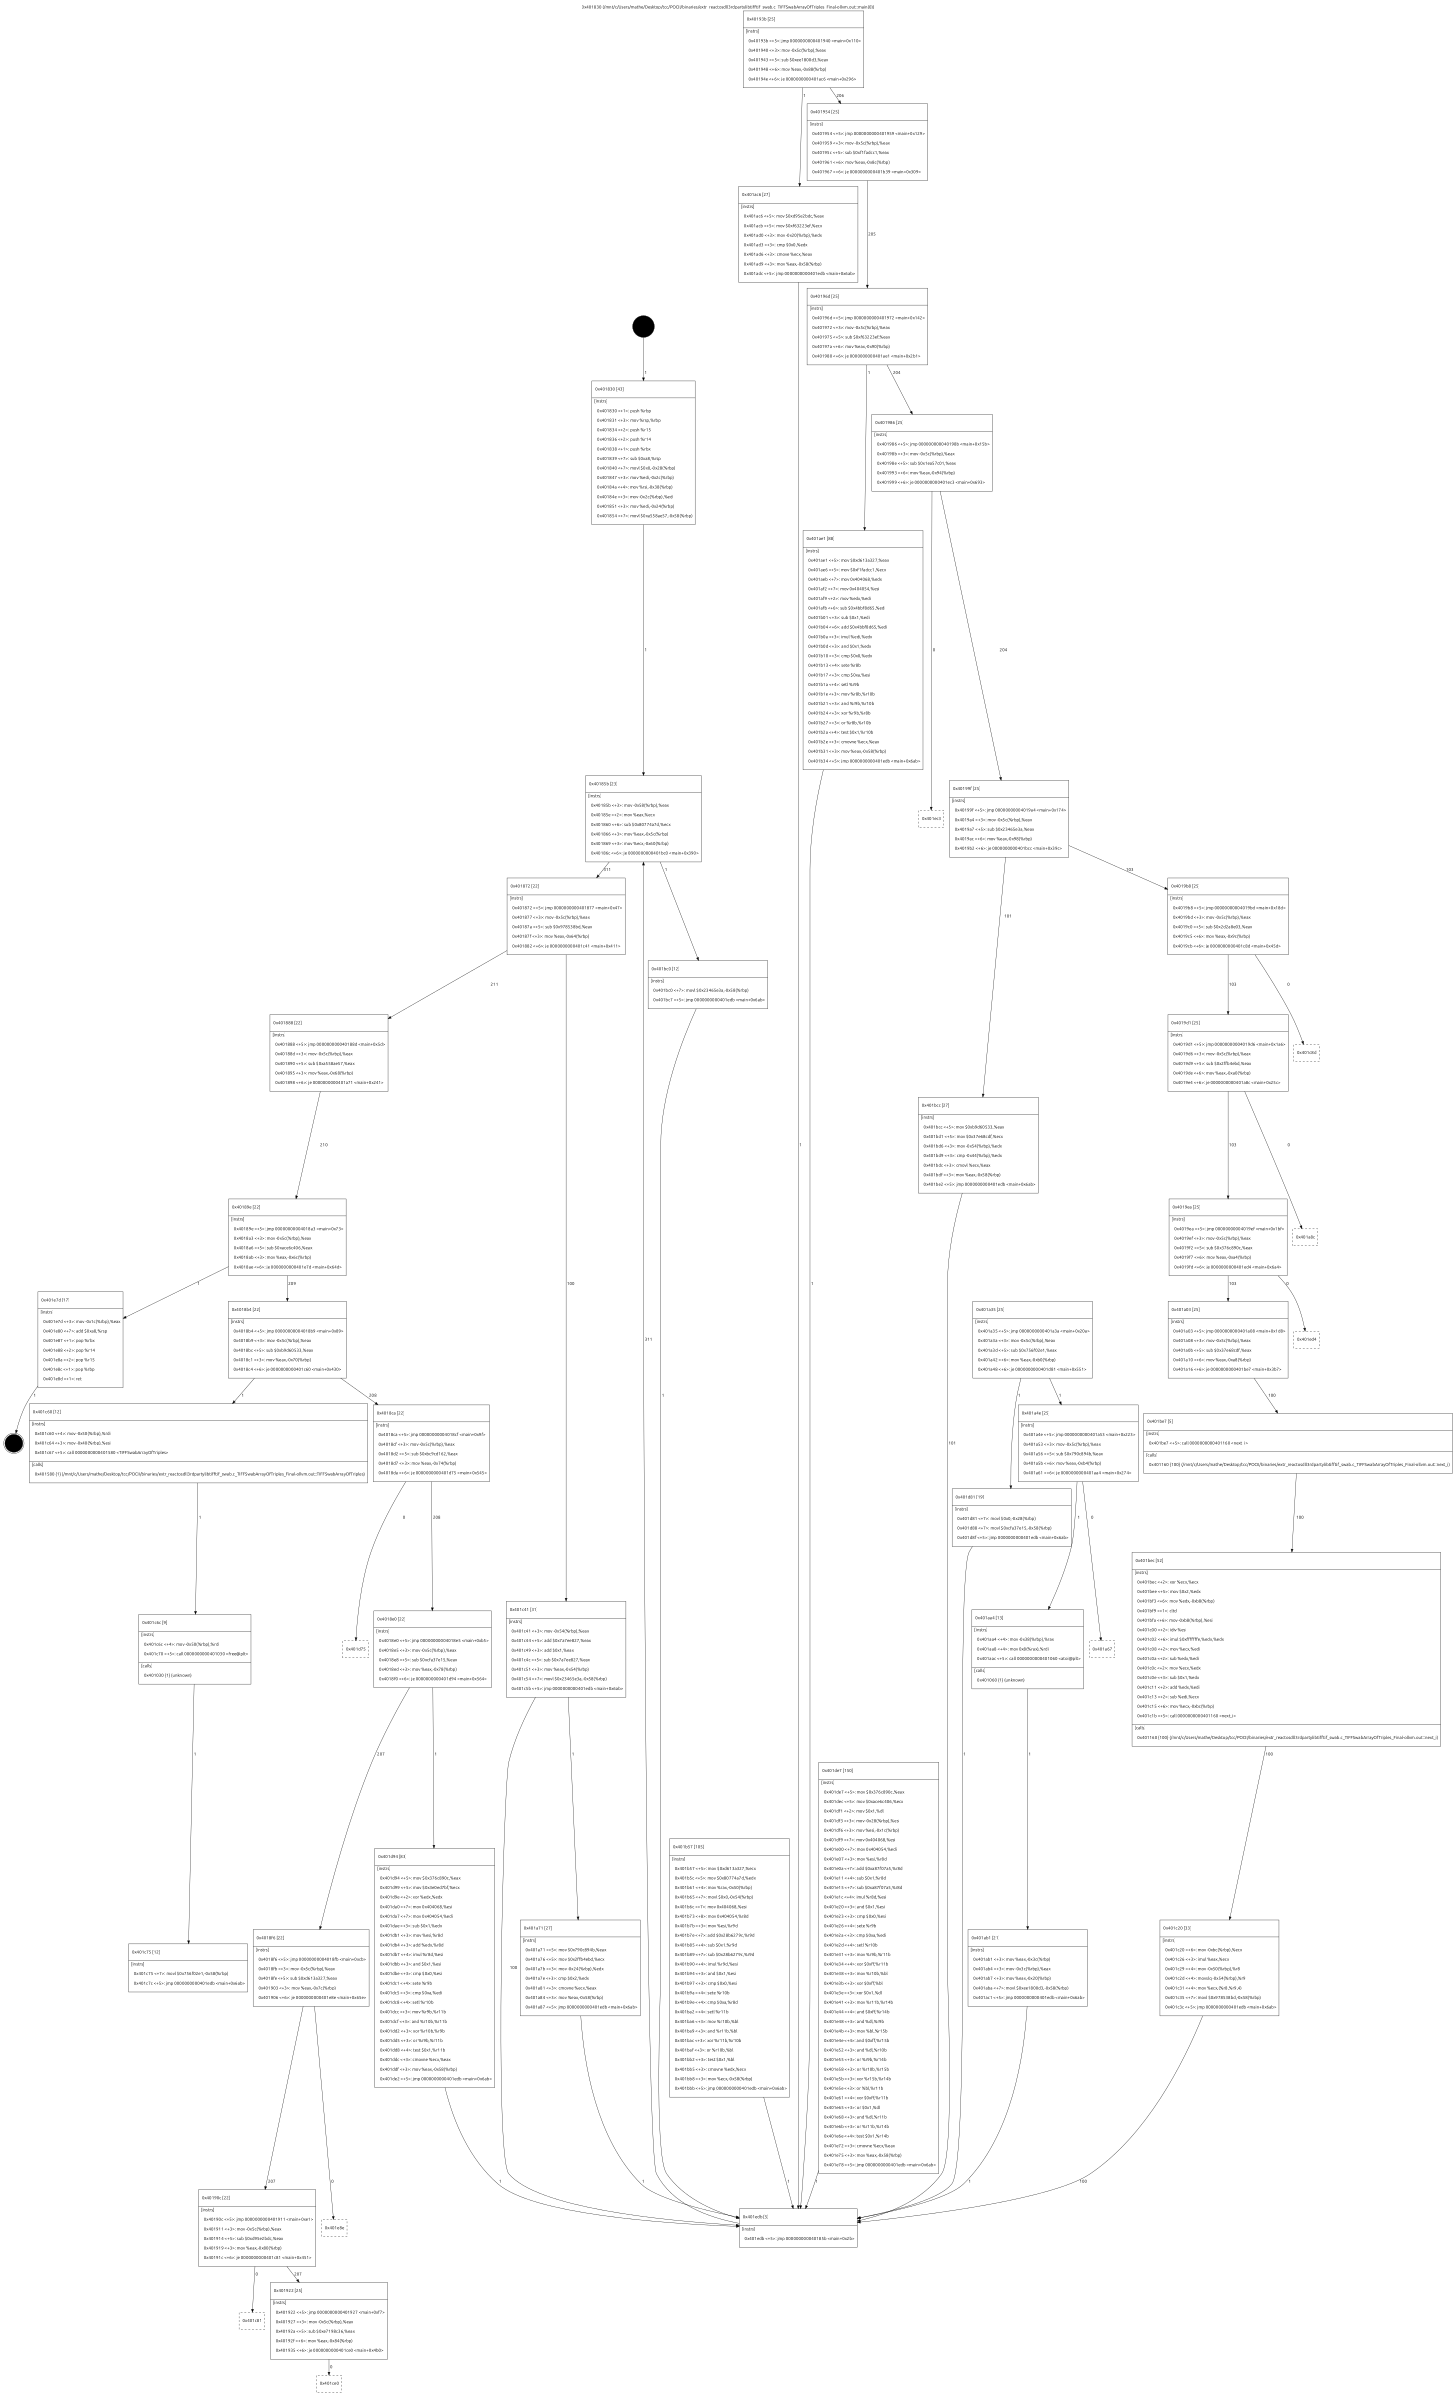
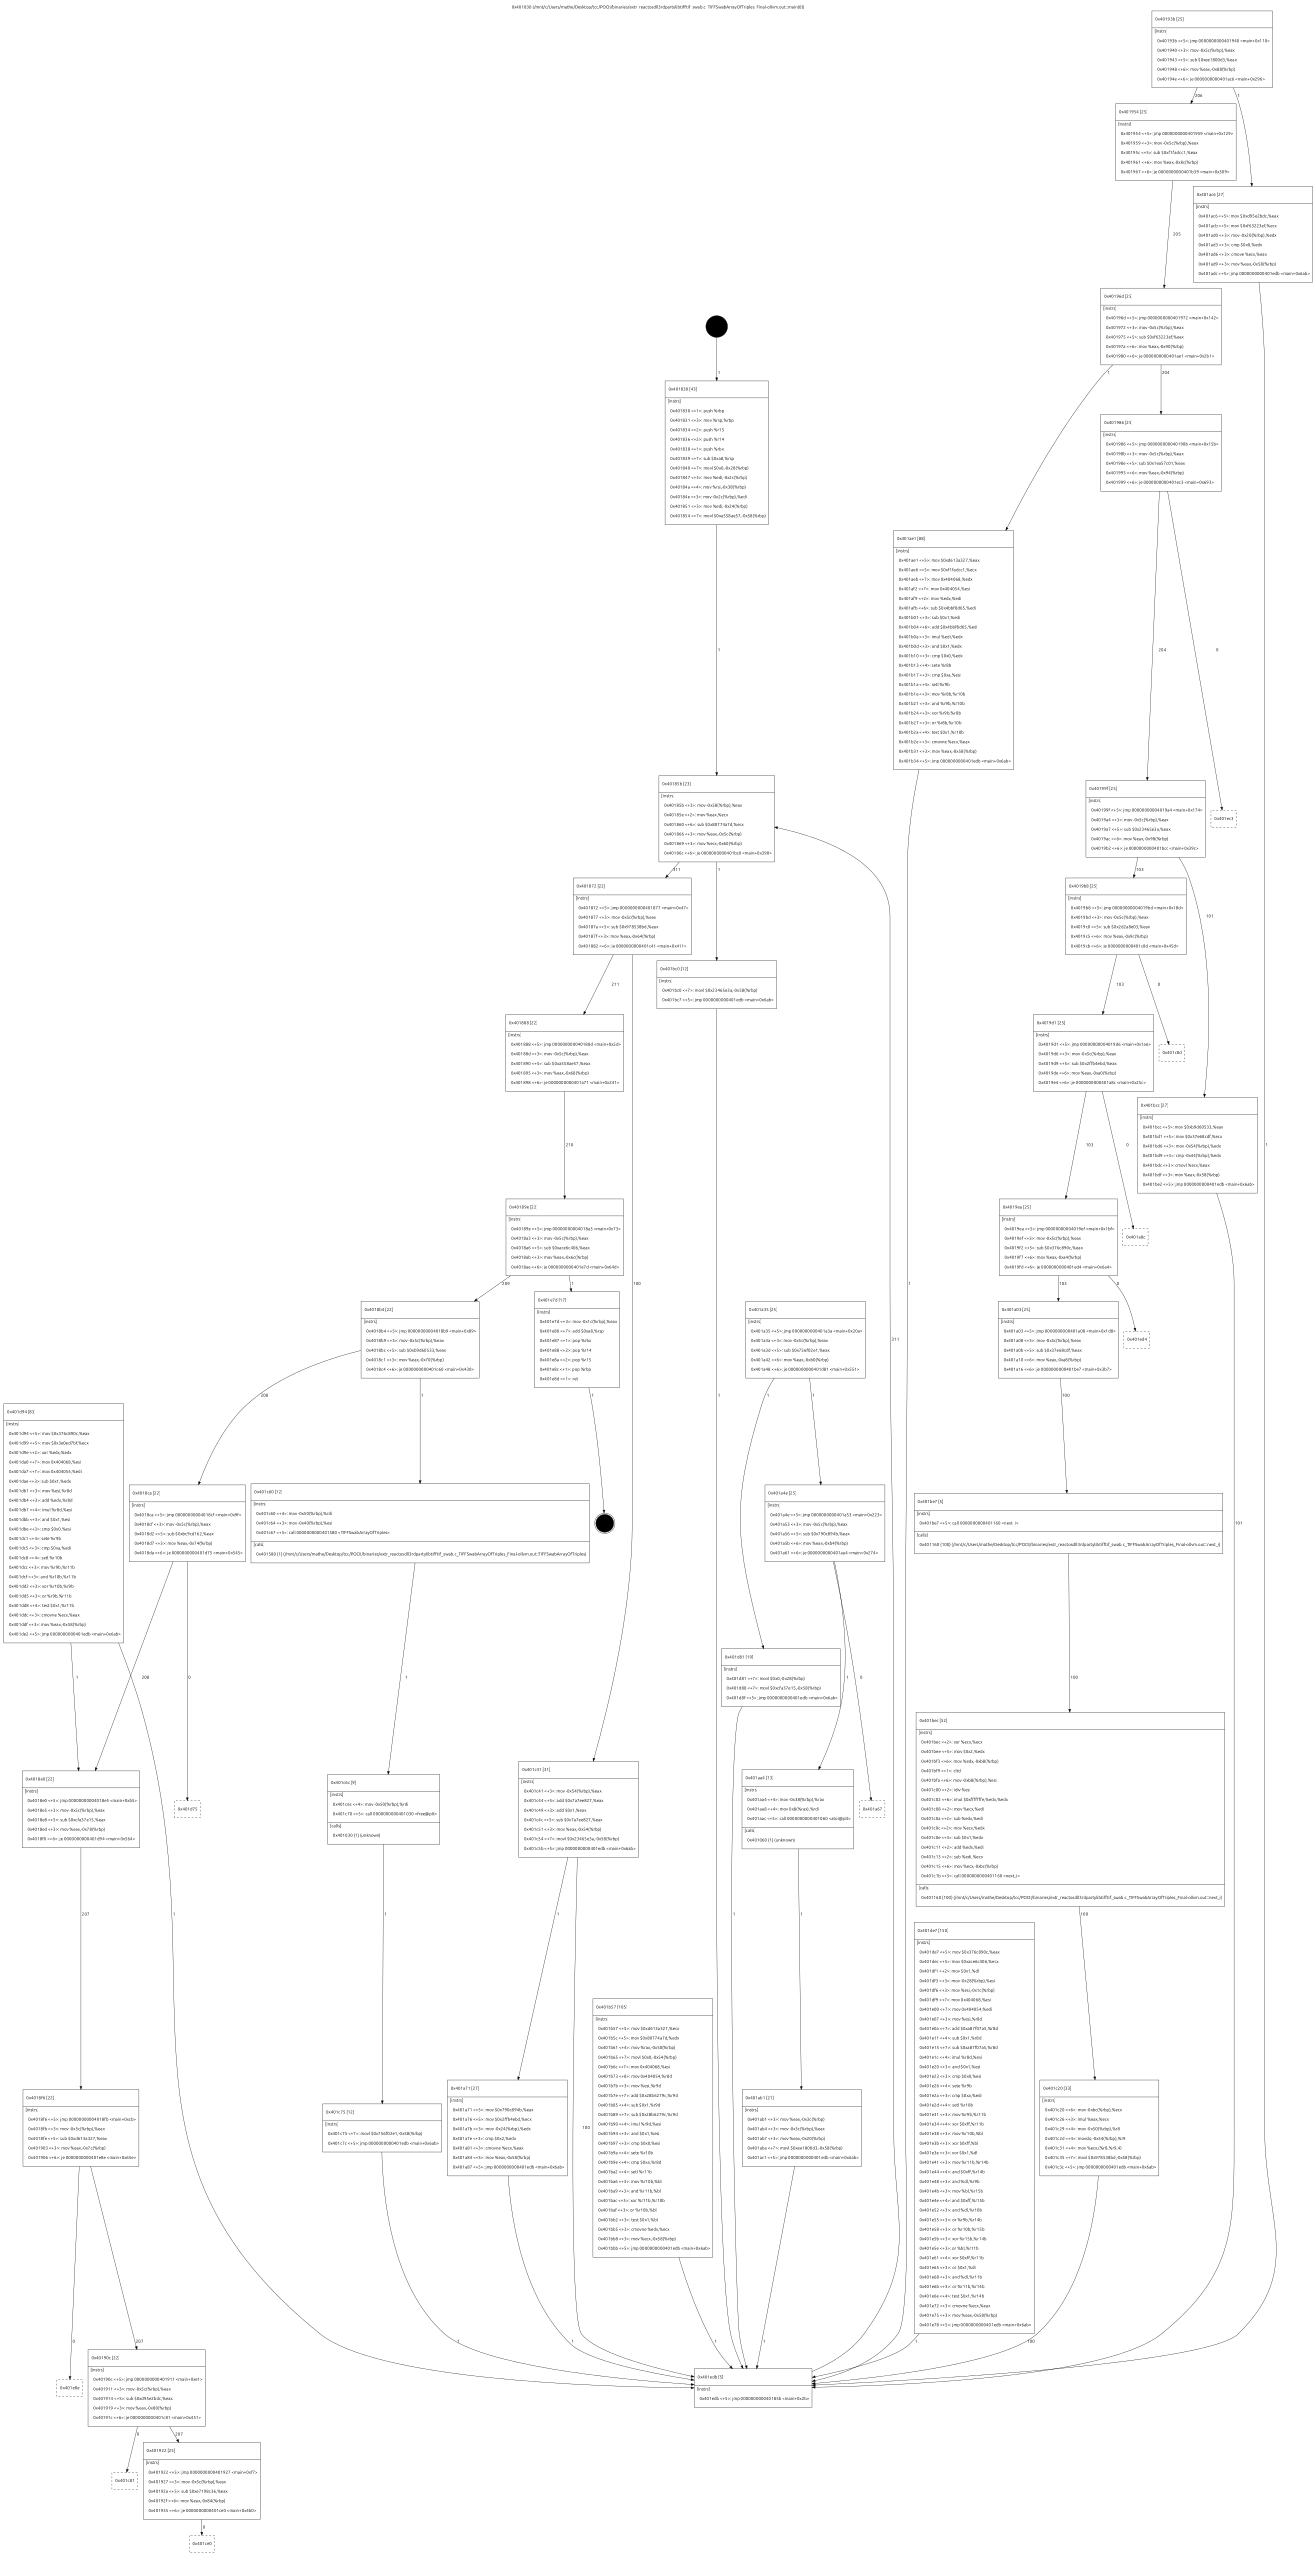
(433, 1766) -> (75, 1705)
none -> (469, 2348)
